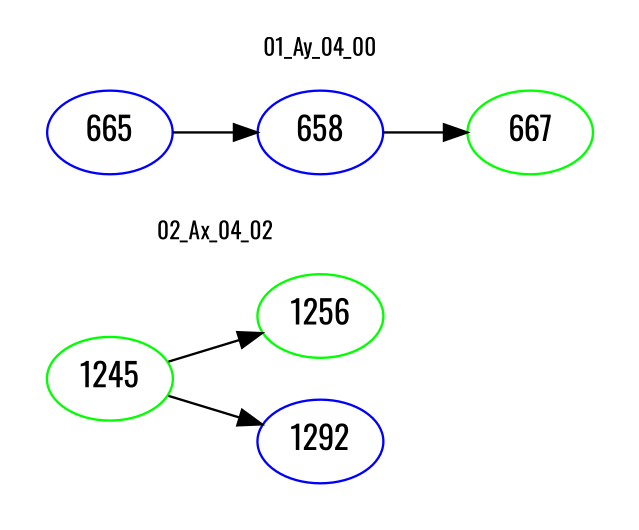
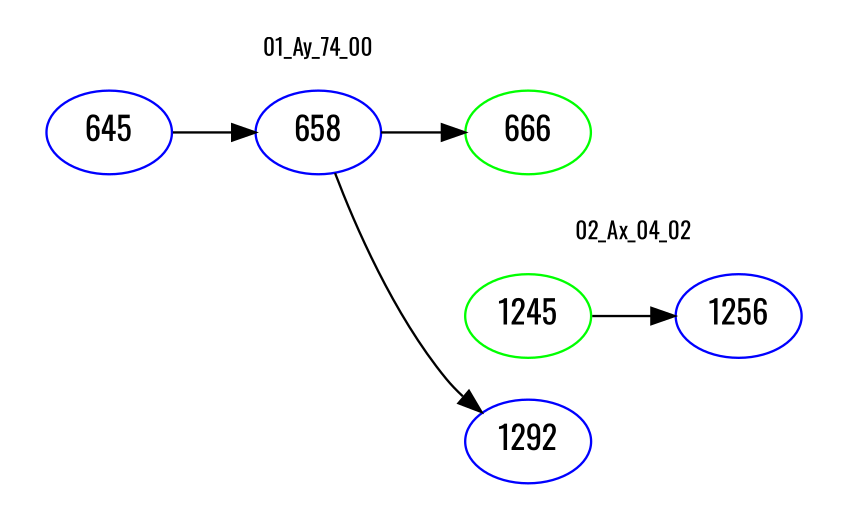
(320, 50) -> (319, 50)
(110, 132) -> (109, 132)
(530, 132) -> (528, 132)
(320, 316) -> (739, 316)
(204, 407) -> (389, 291)
